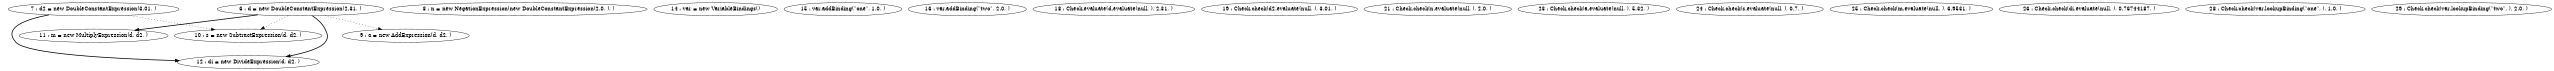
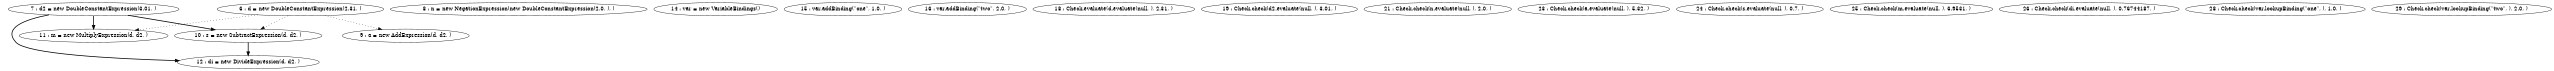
none -> (94, 21)
(170, 22) -> (170, 22)
(198, 22) -> (198, 22)
(323, 44) -> (248, 47)
